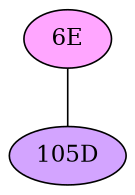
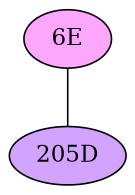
(68, 156) -> (68, 156)
